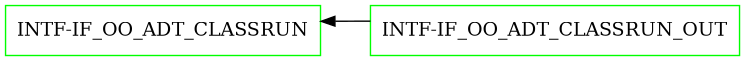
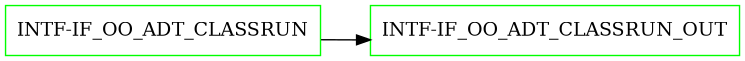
(353, 21) -> (339, 40)
